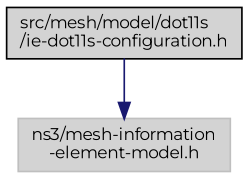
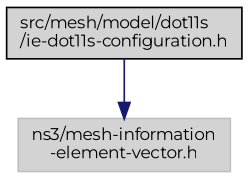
(124, 145) -> (124, 145)
